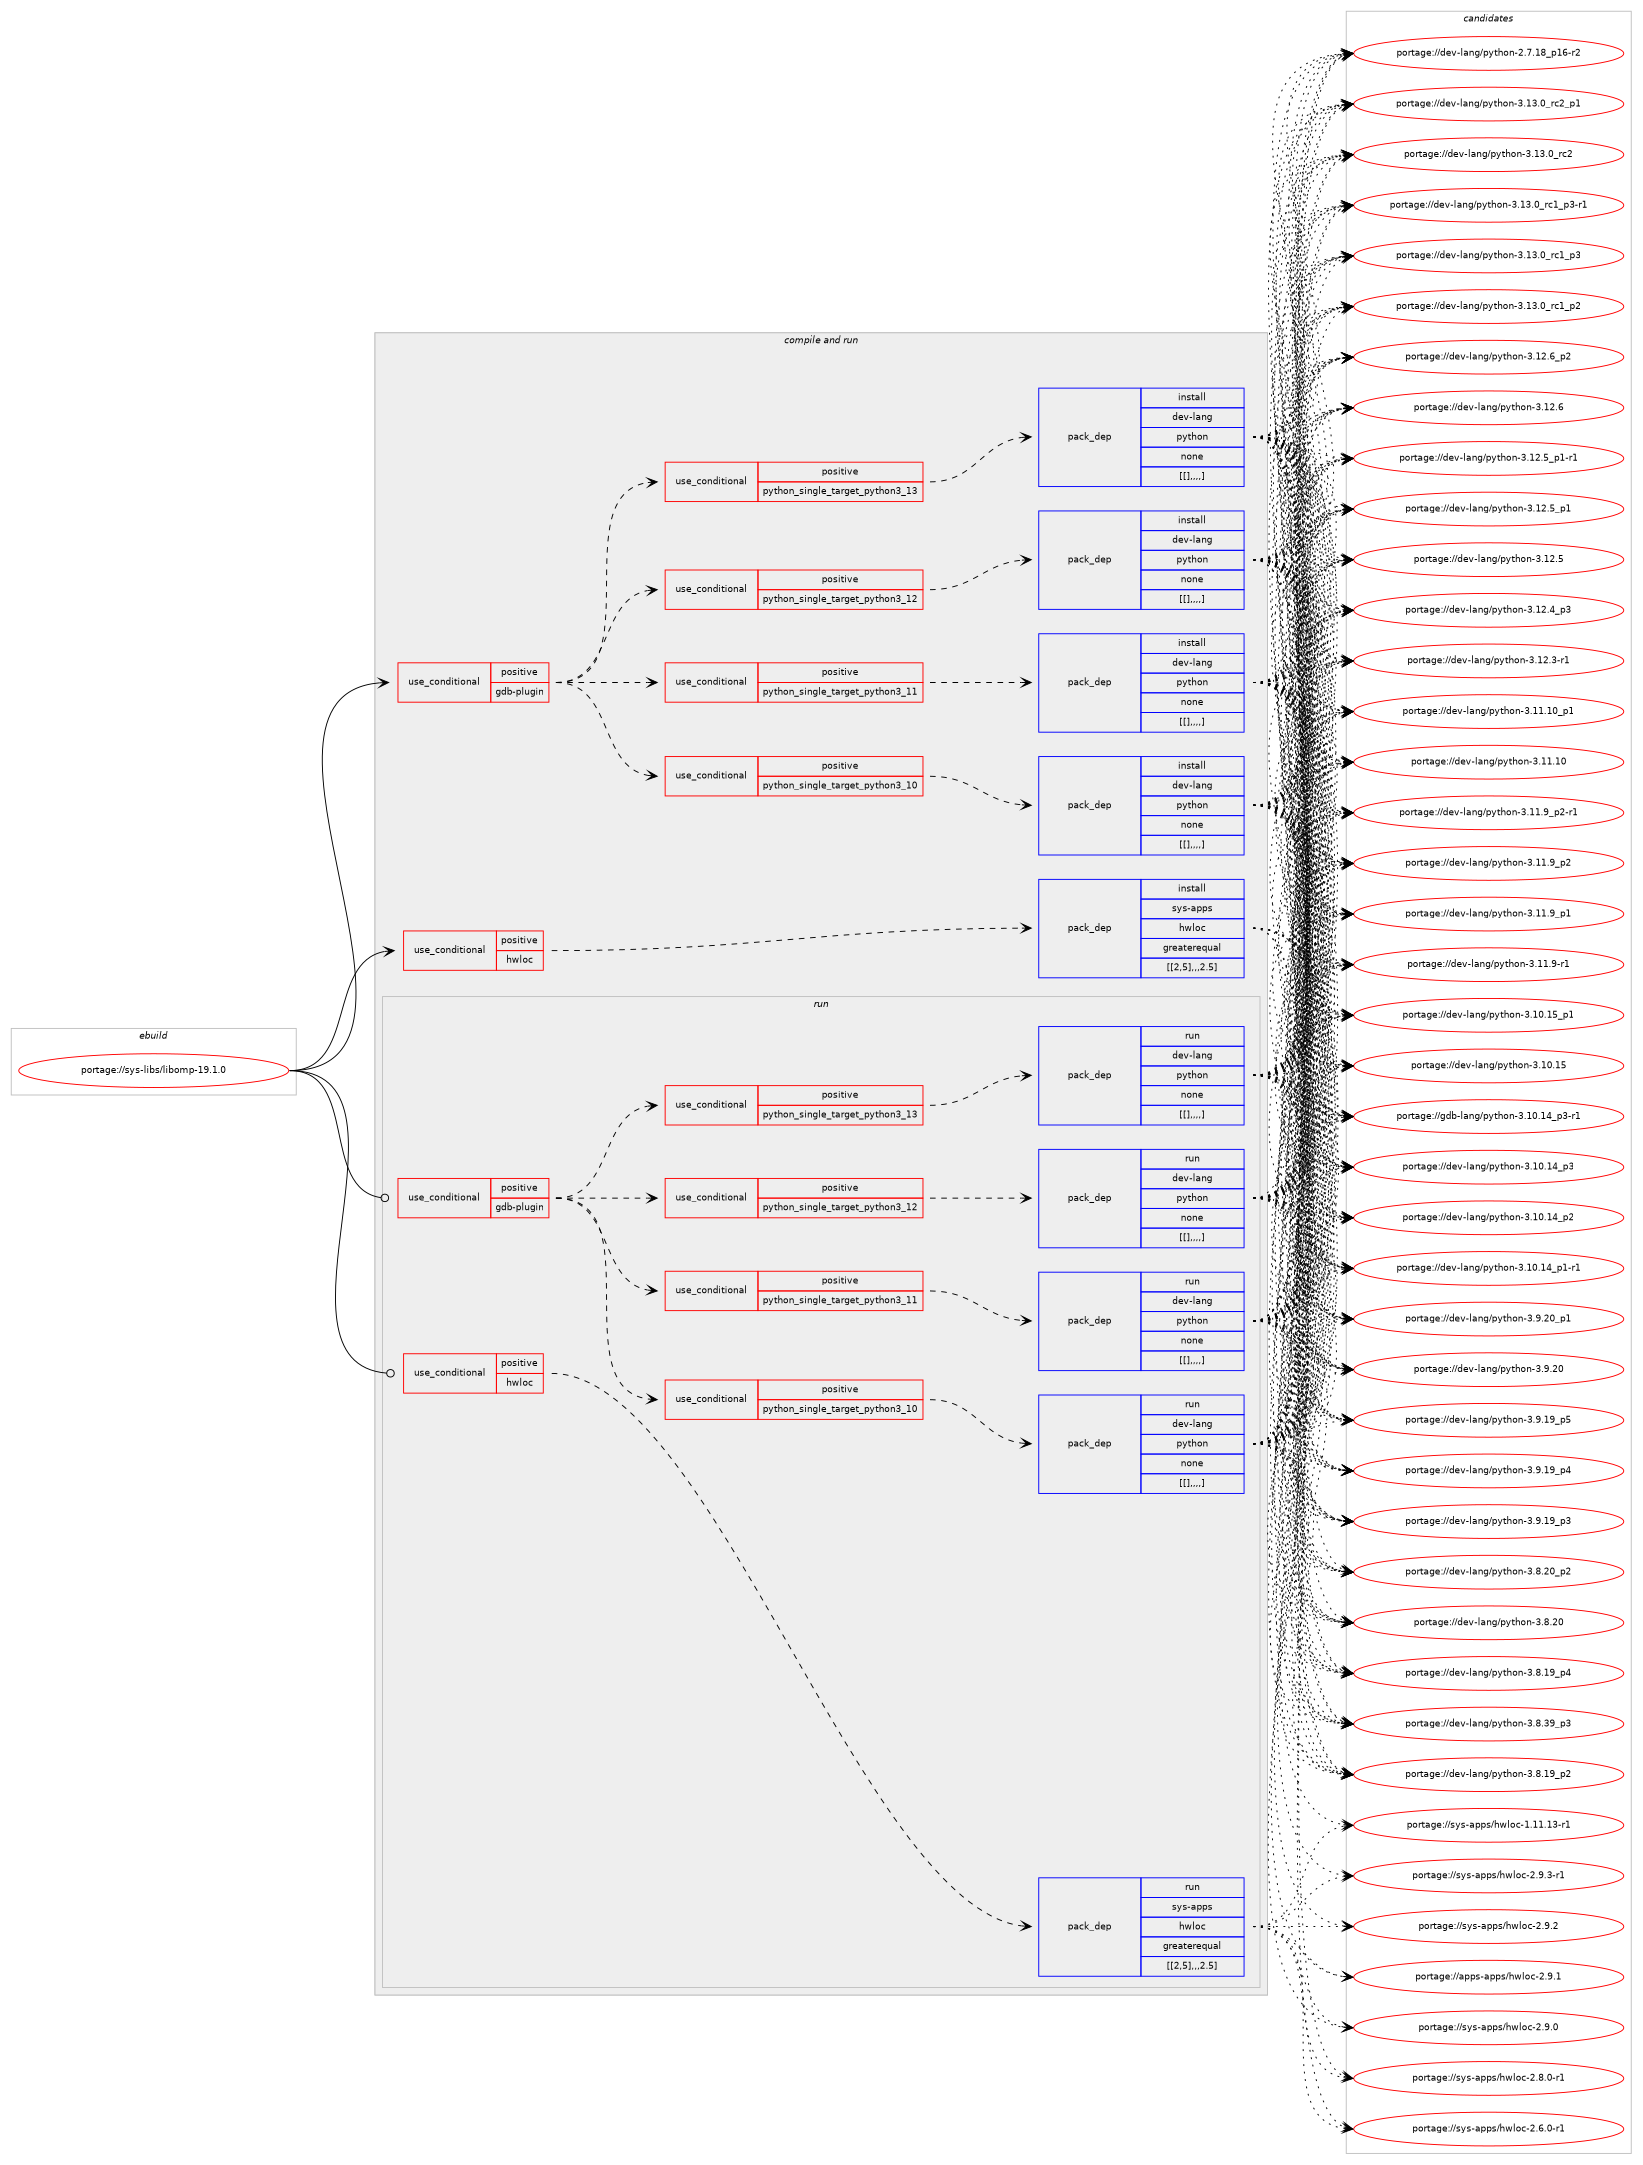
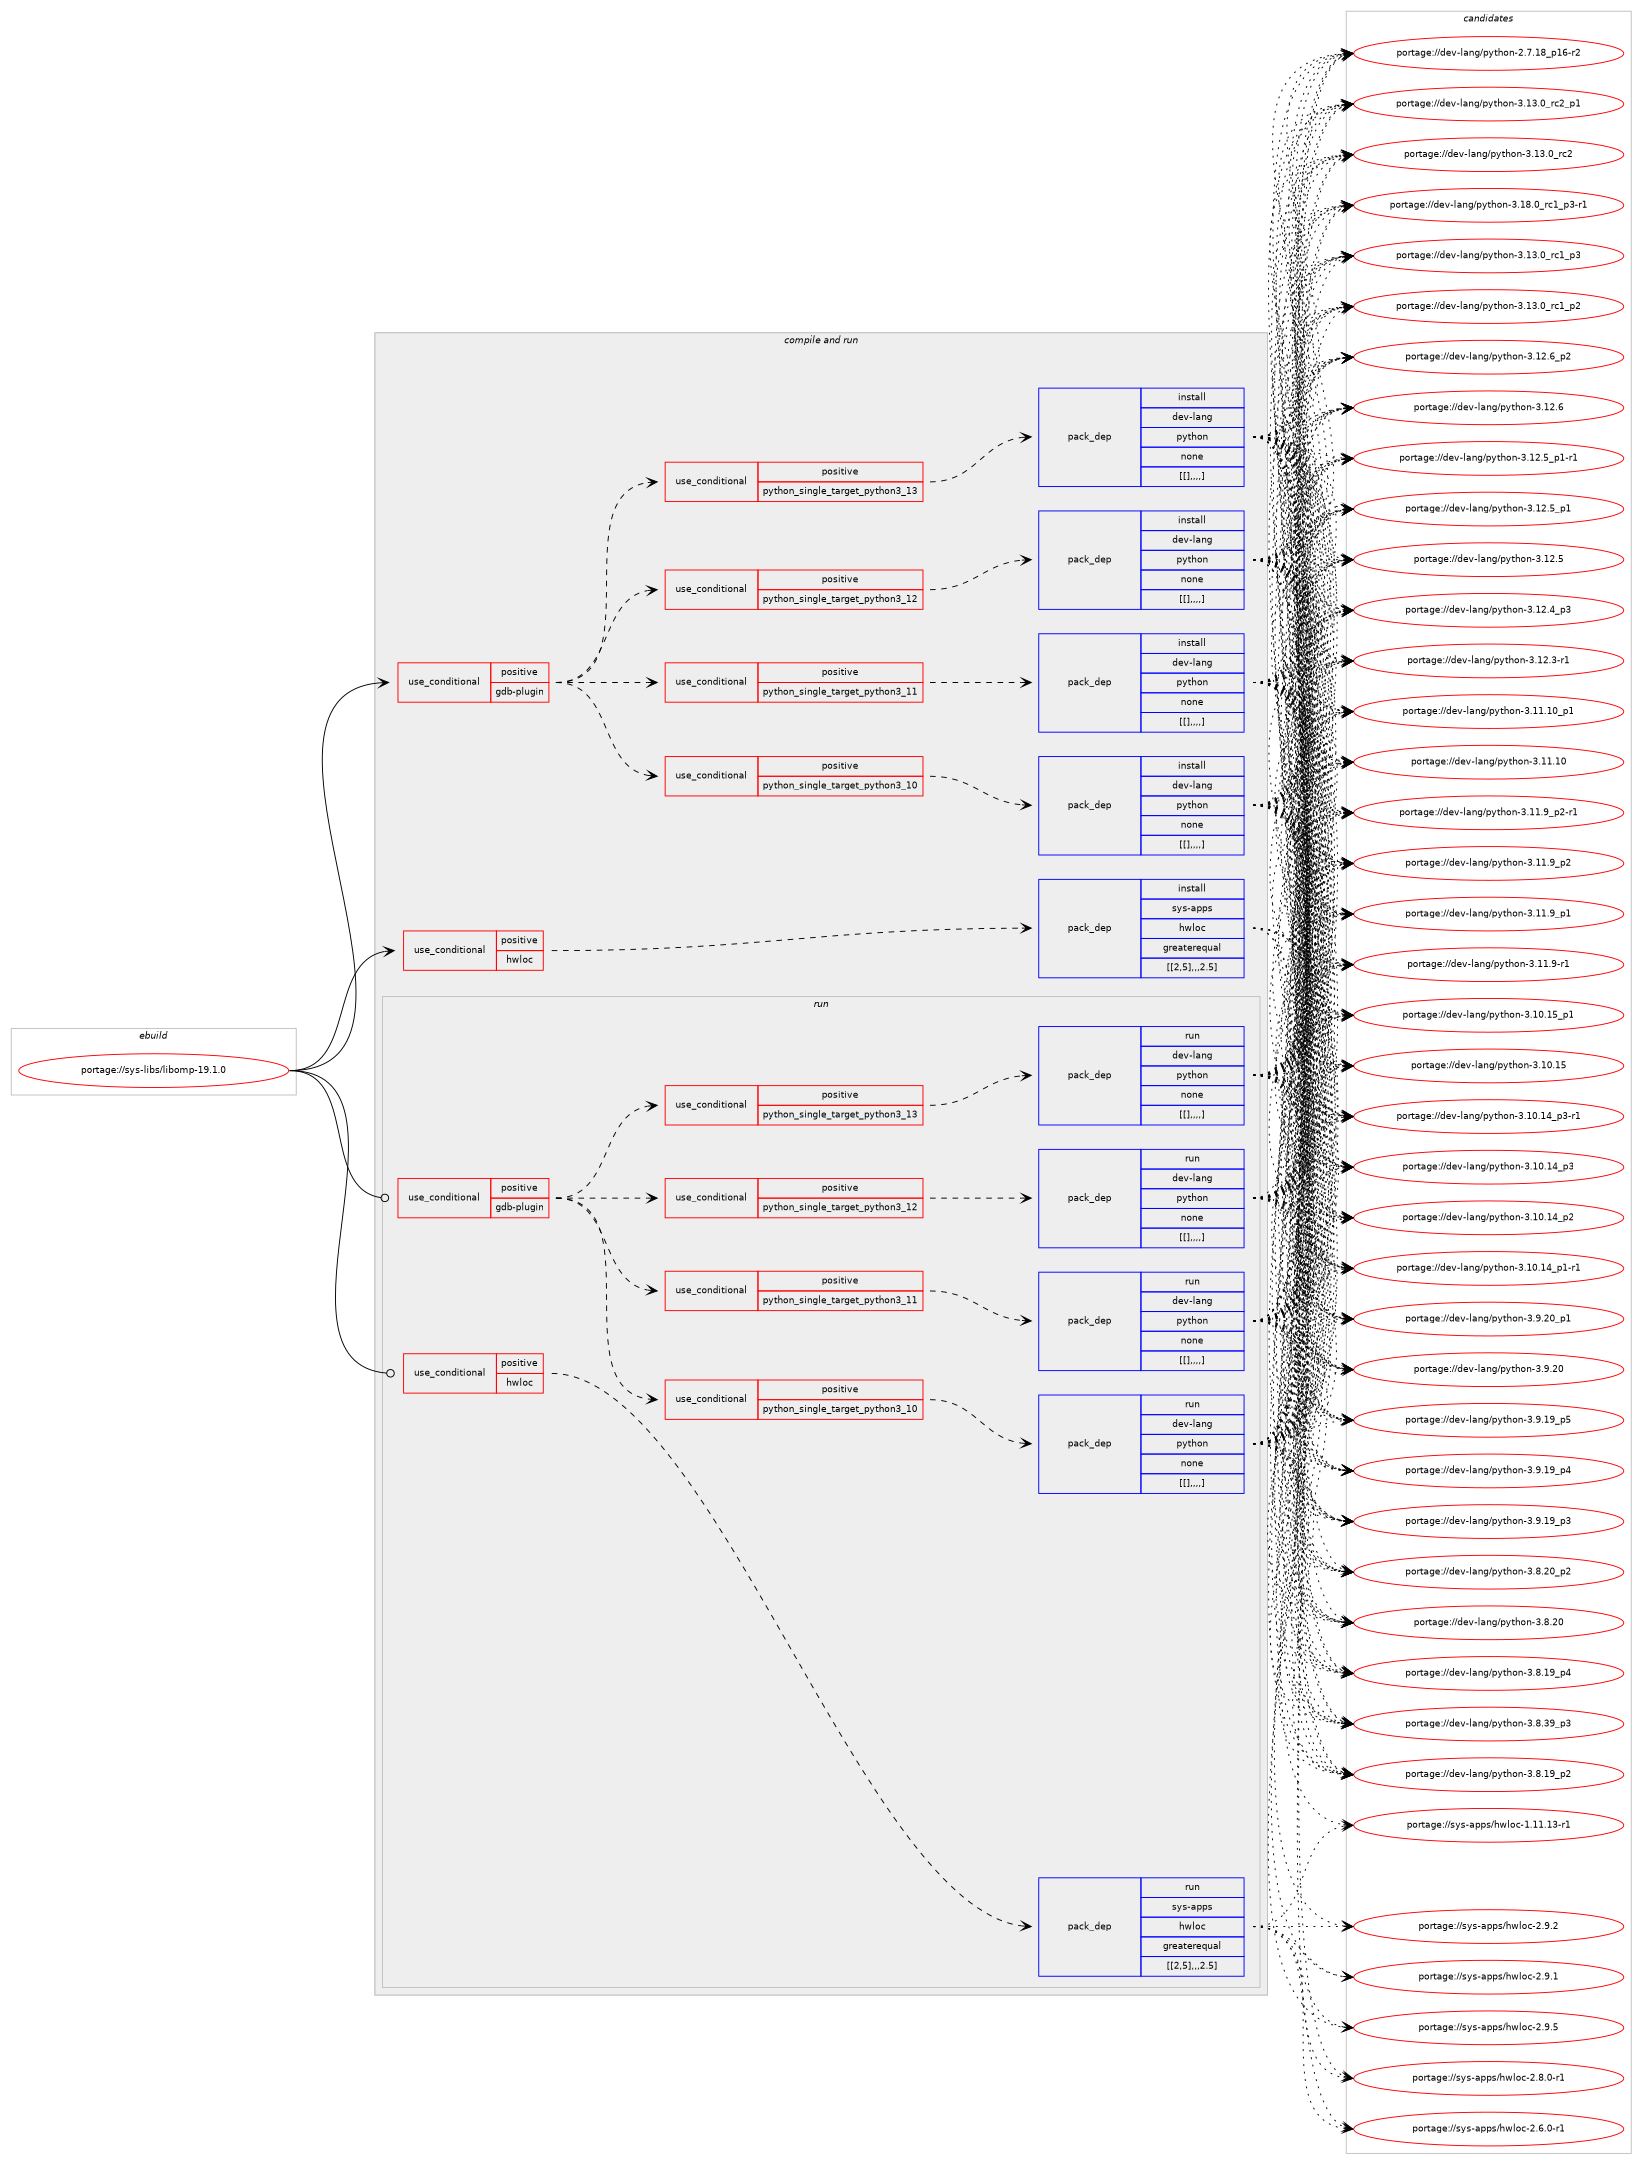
(1489, 205) -> (1489, 205)
(1489, 1117) -> (1489, 1117)
(1489, 1876) -> none
(1489, 1977) -> (1489, 1977)
(1489, 2028) -> (1489, 2028)
